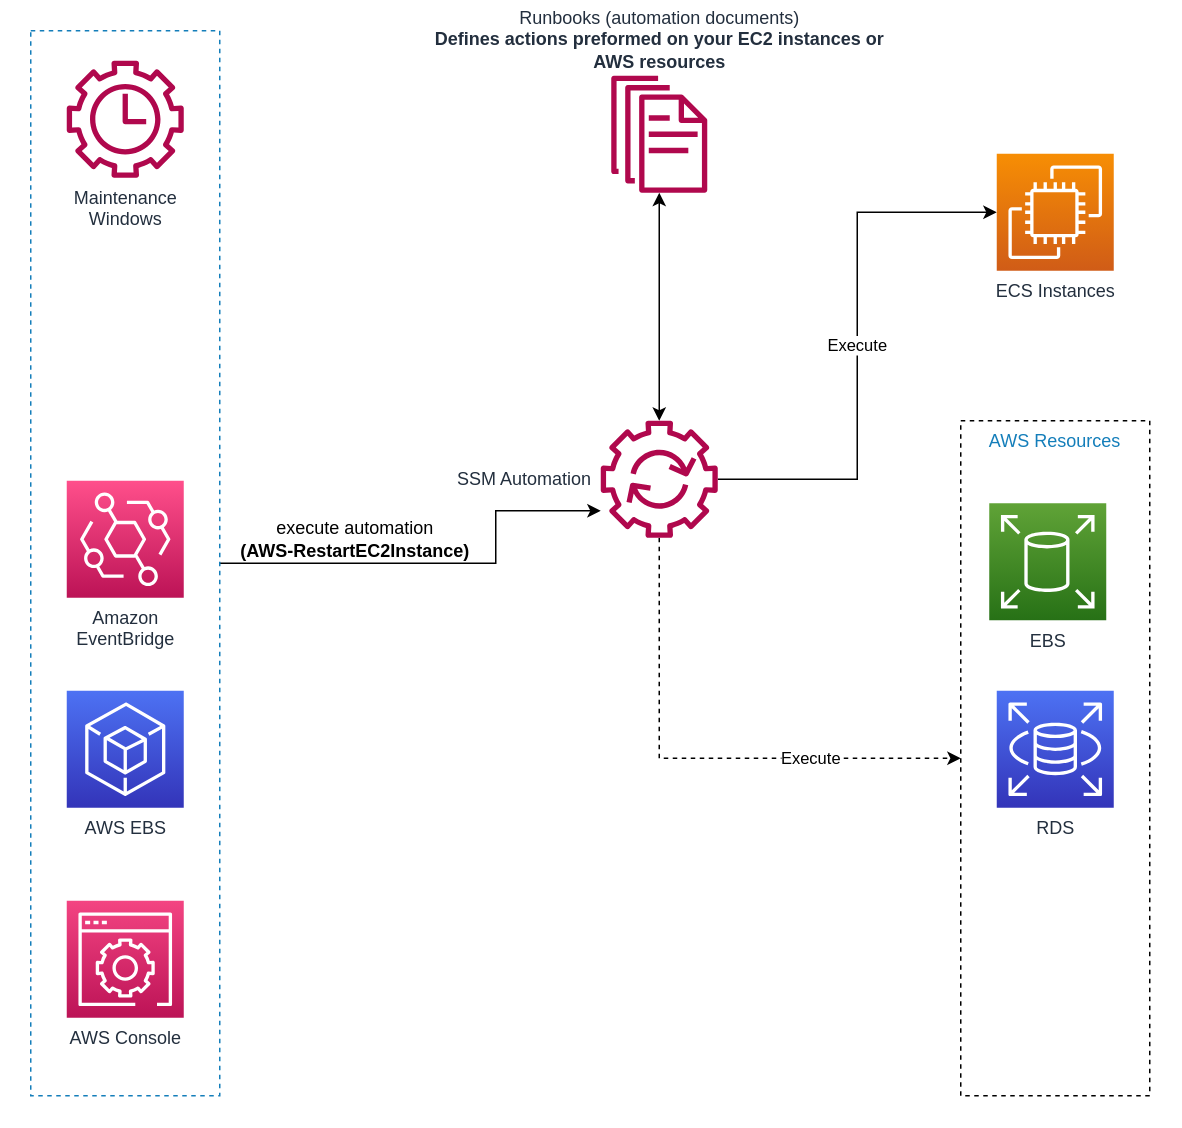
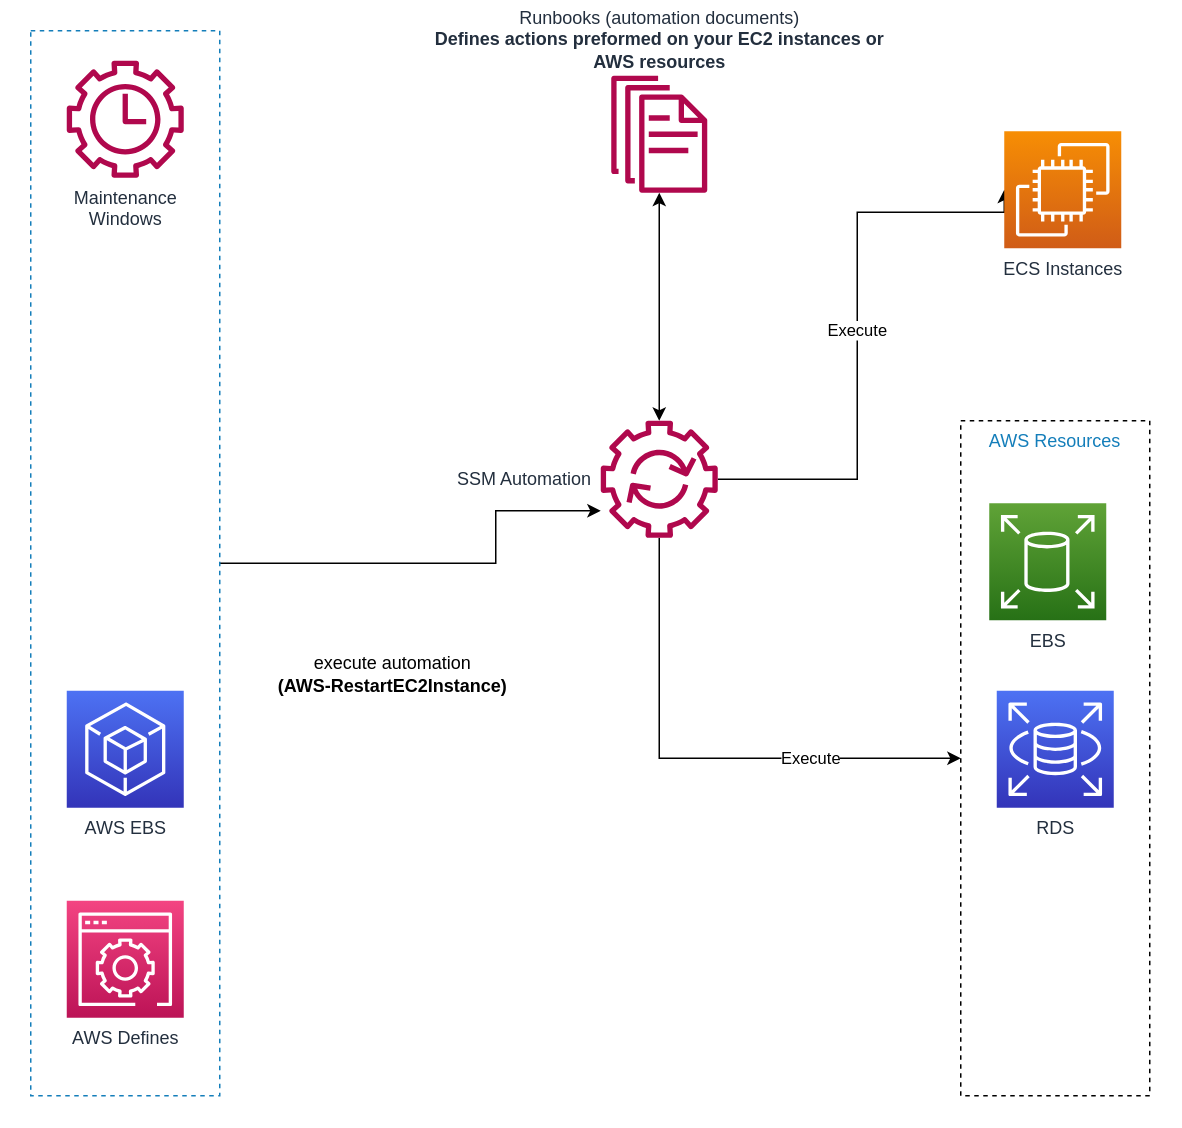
(1055, 212) -> (1063, 190)
(125, 539) -> none
(355, 539) -> (392, 674)
(659, 710) -> (659, 710)
(126, 1039) -> (126, 1039)
